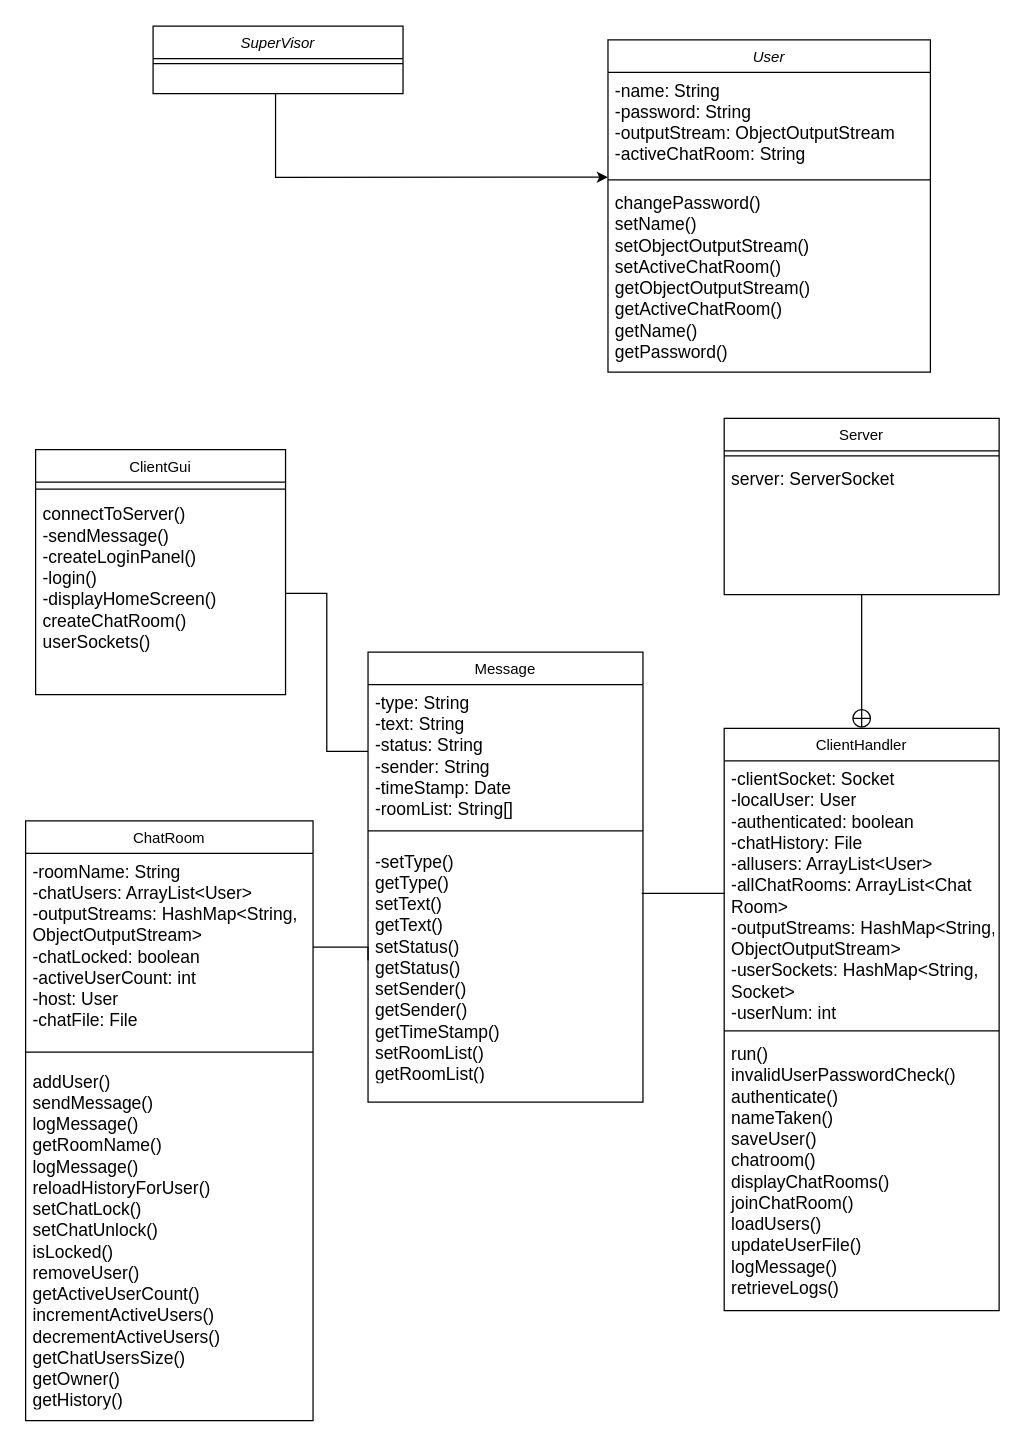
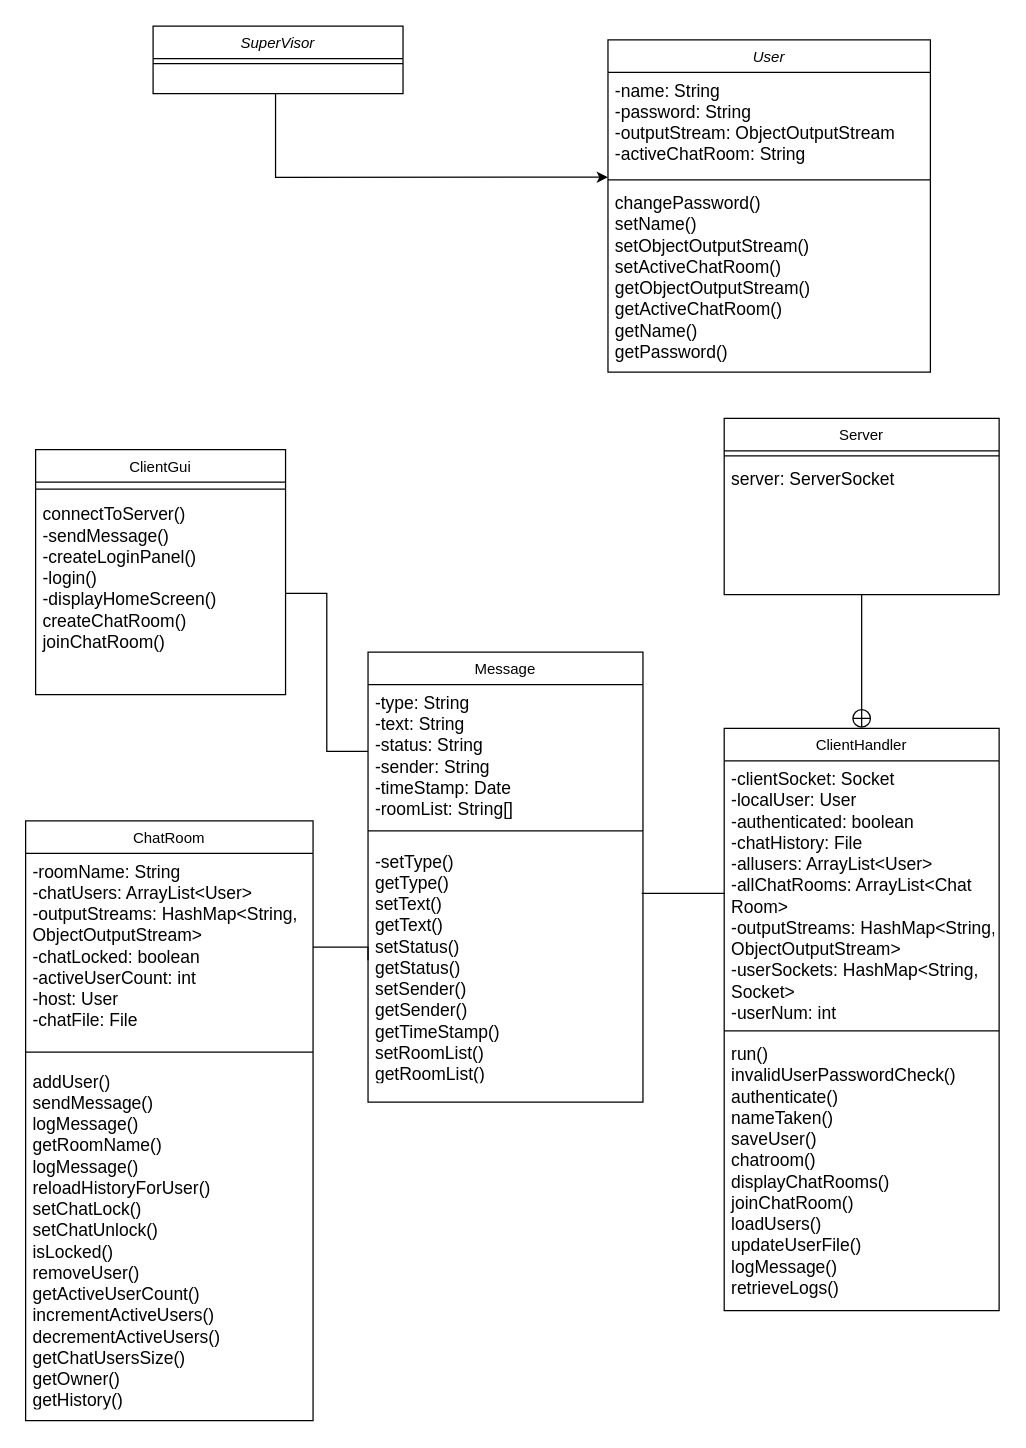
(126, 514) -> (126, 514)
